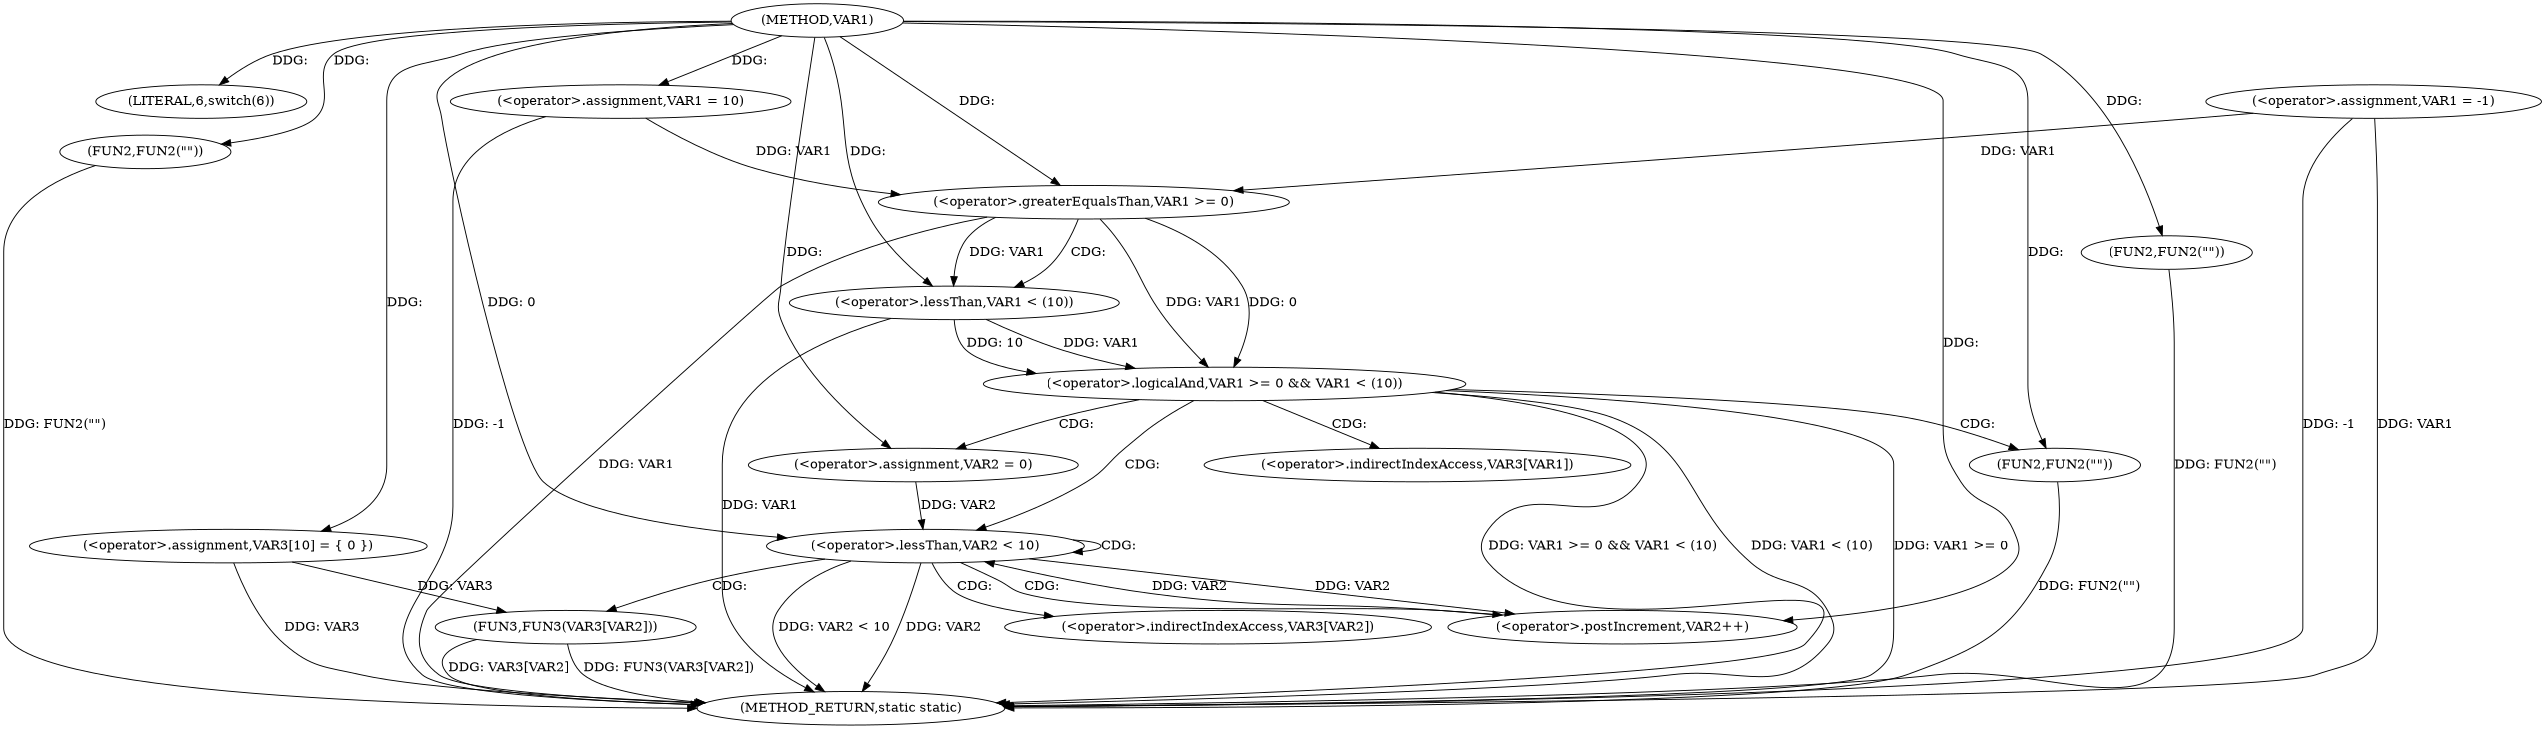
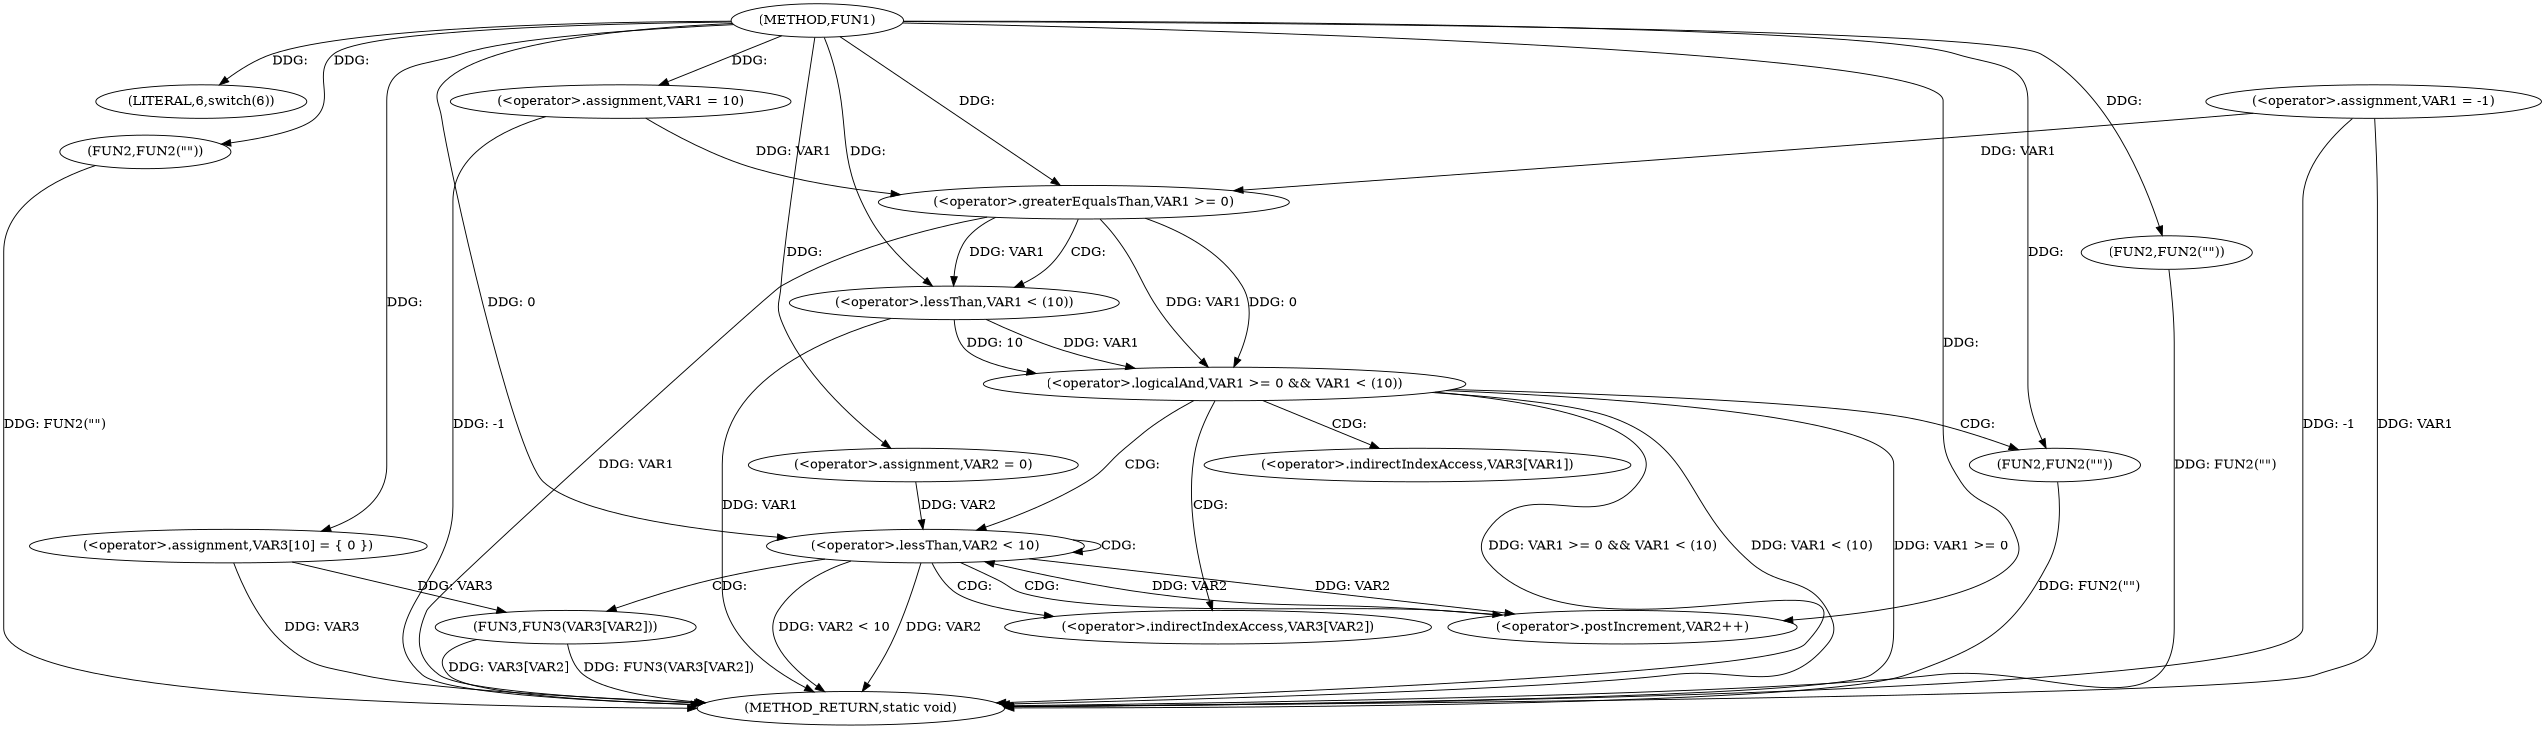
(817, 20) -> (817, 20)
(1052, 419) -> (1192, 500)
(851, 708) -> (851, 708)
